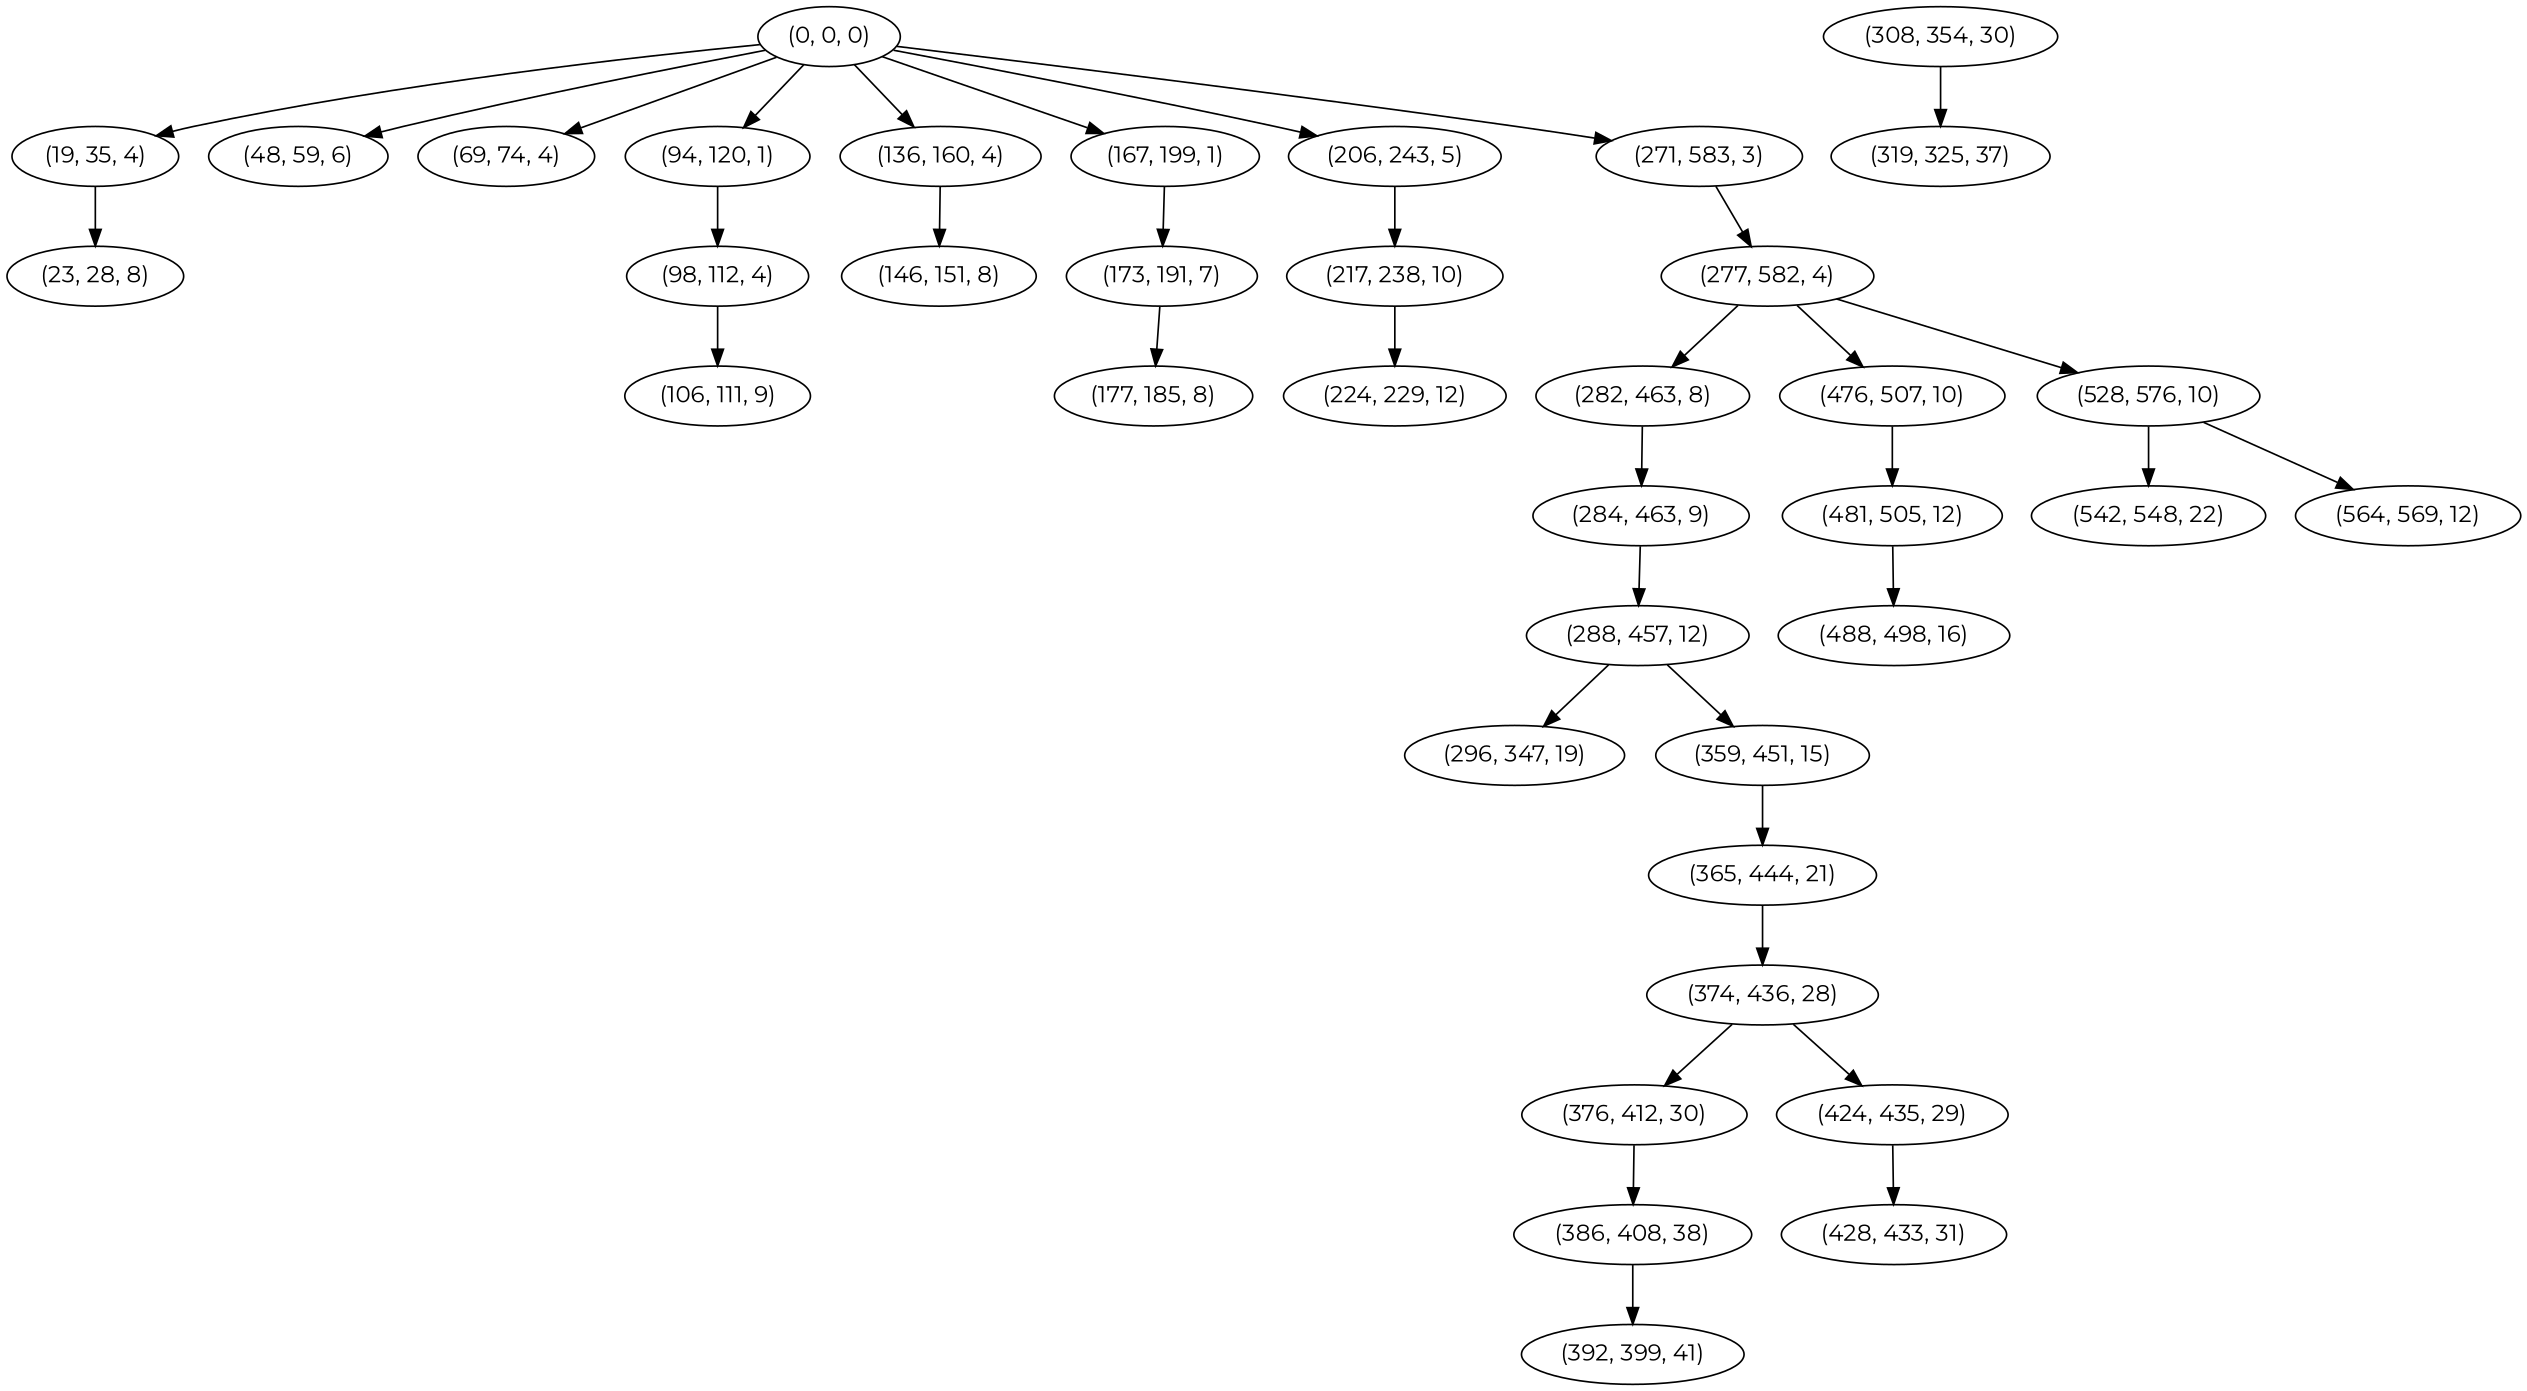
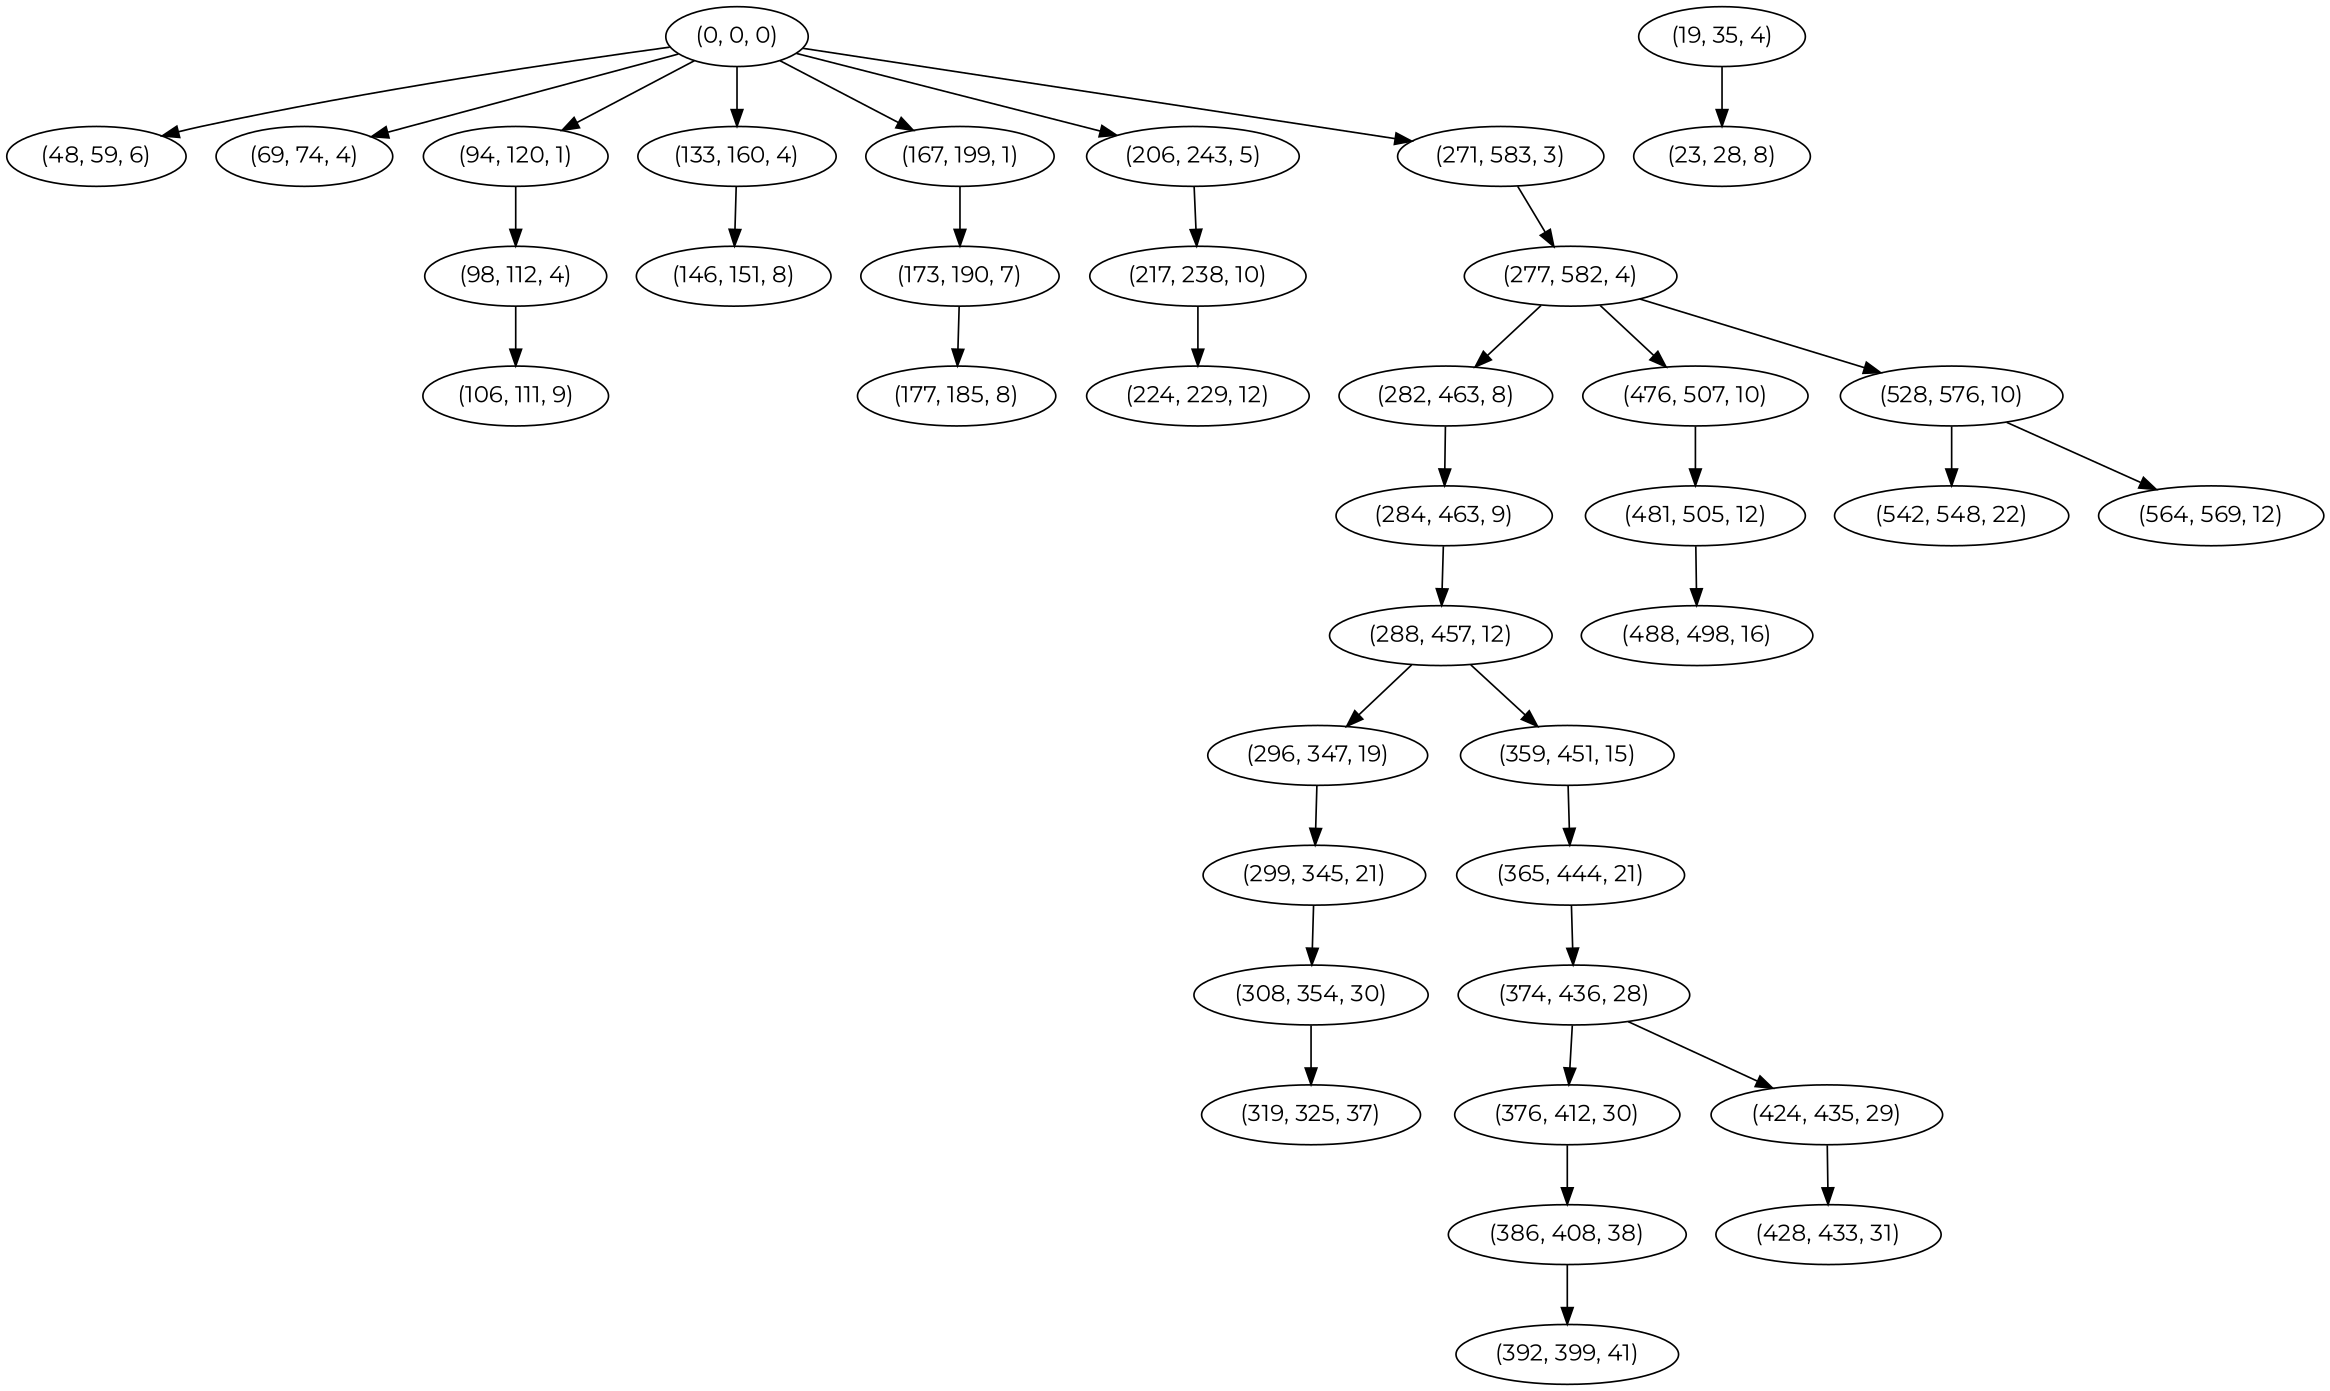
(465, 80) -> none
(941, 156) -> (737, 156)
(1162, 276) -> (960, 276)
none -> (1314, 875)
